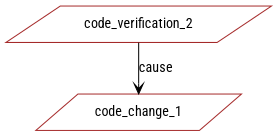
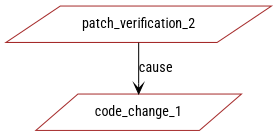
(139, 24) -> (139, 24)
